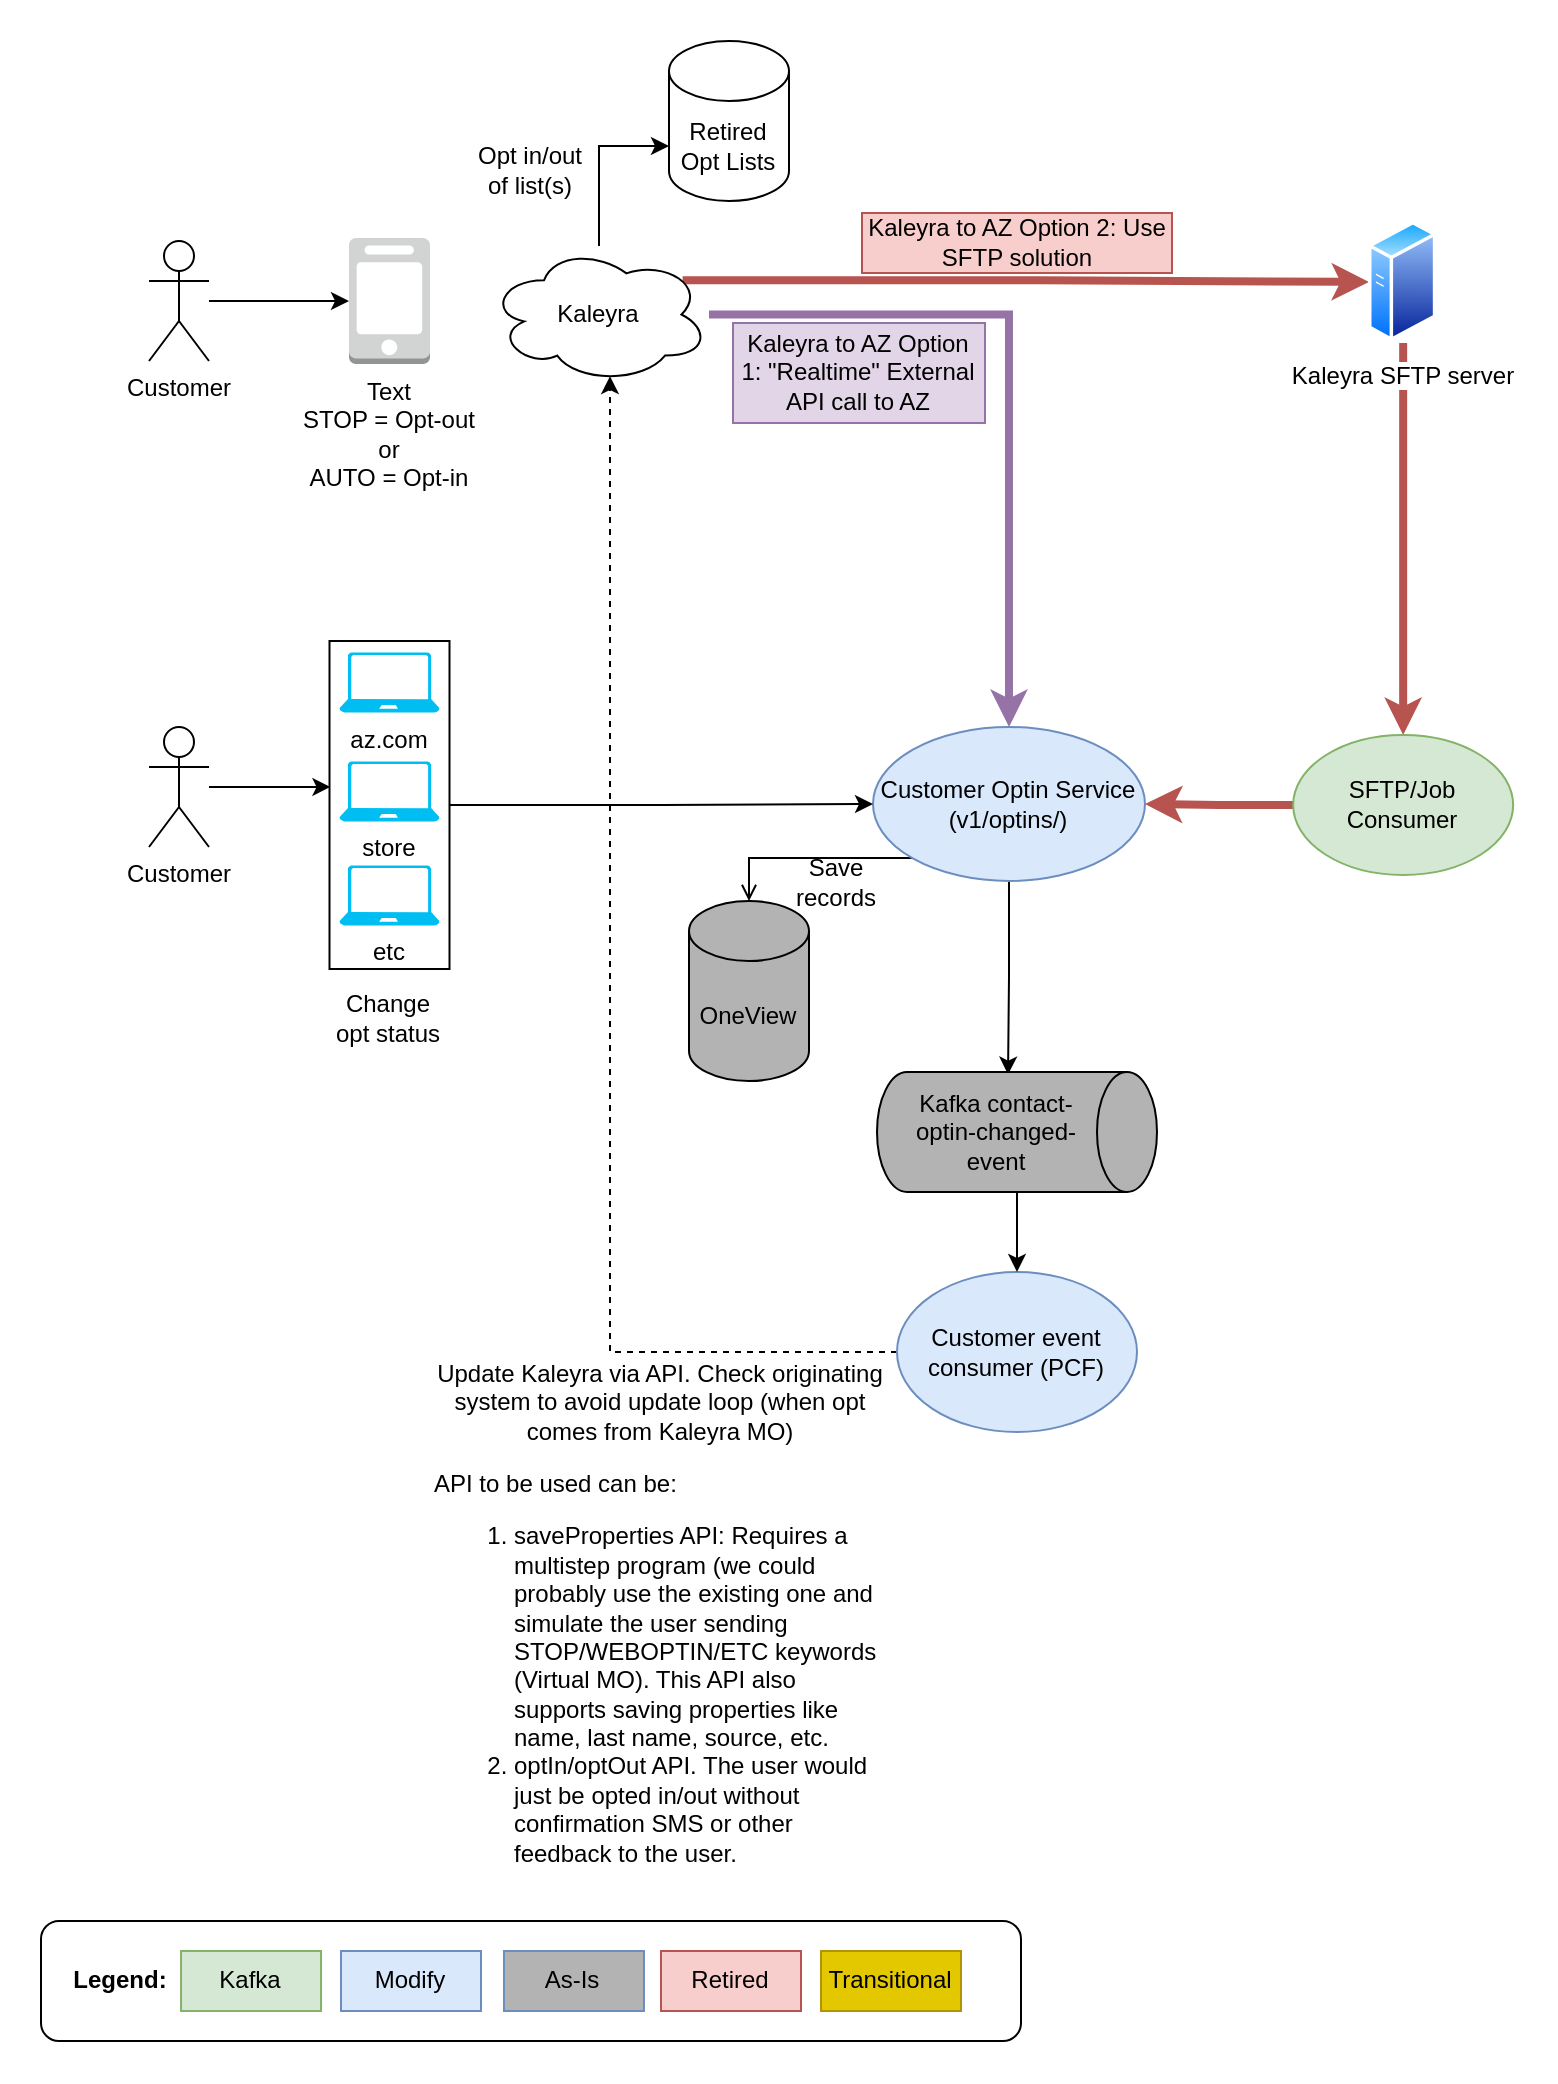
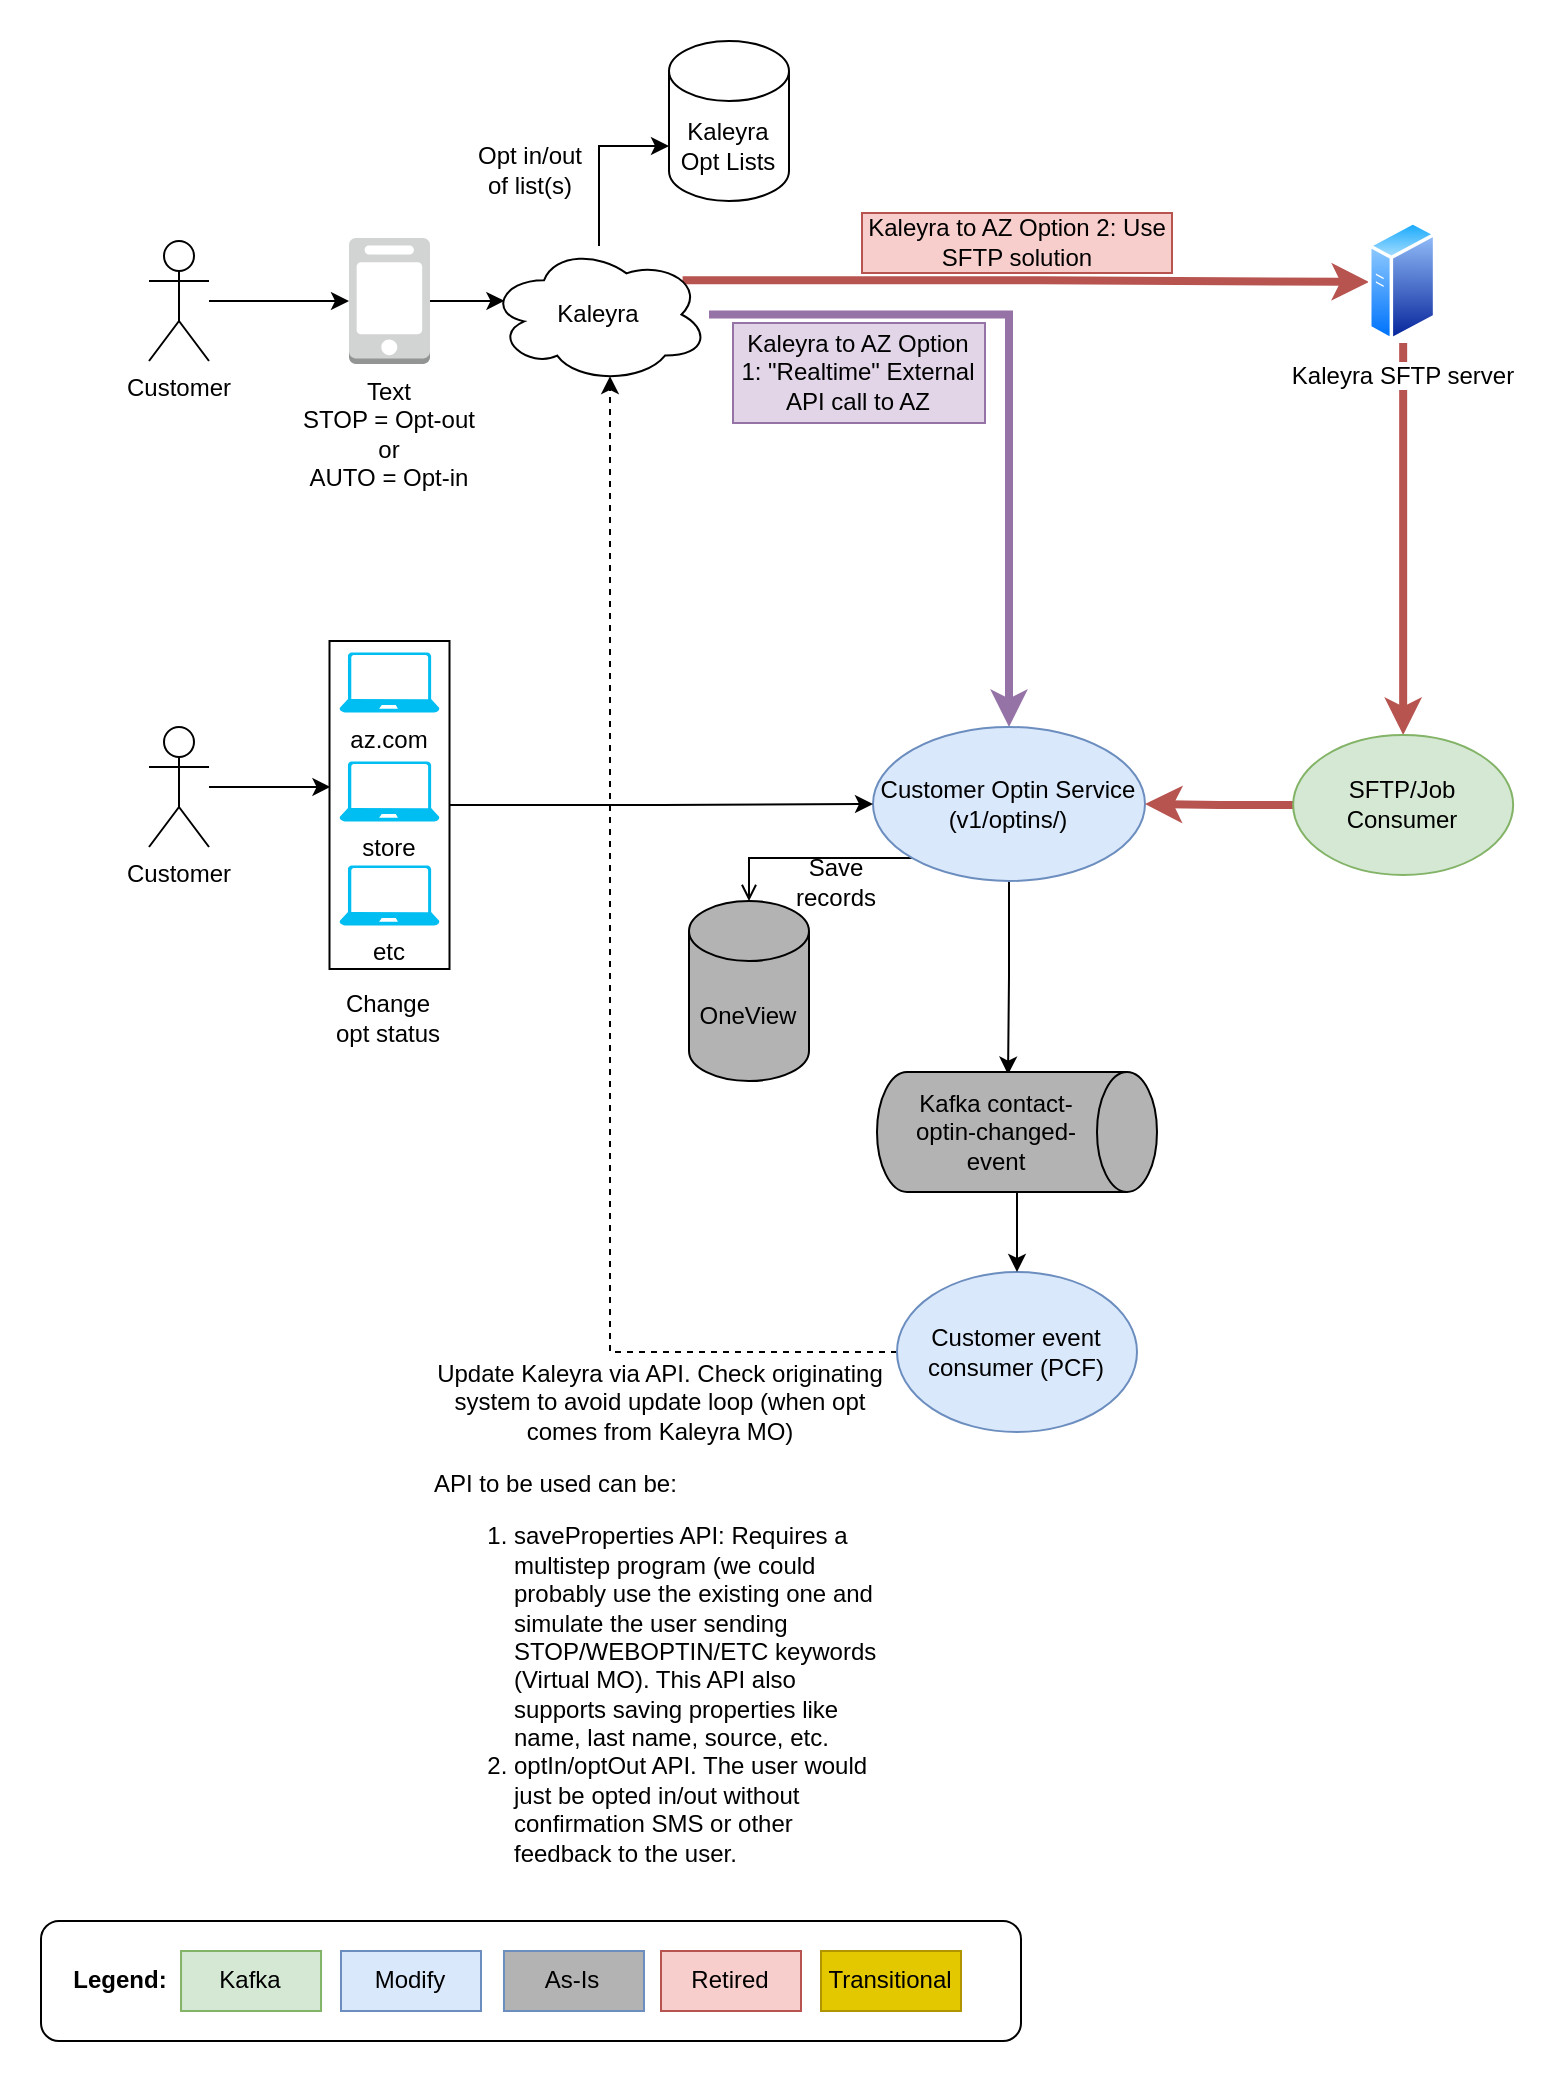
(729, 147) -> (729, 147)
none -> (460, 301)
